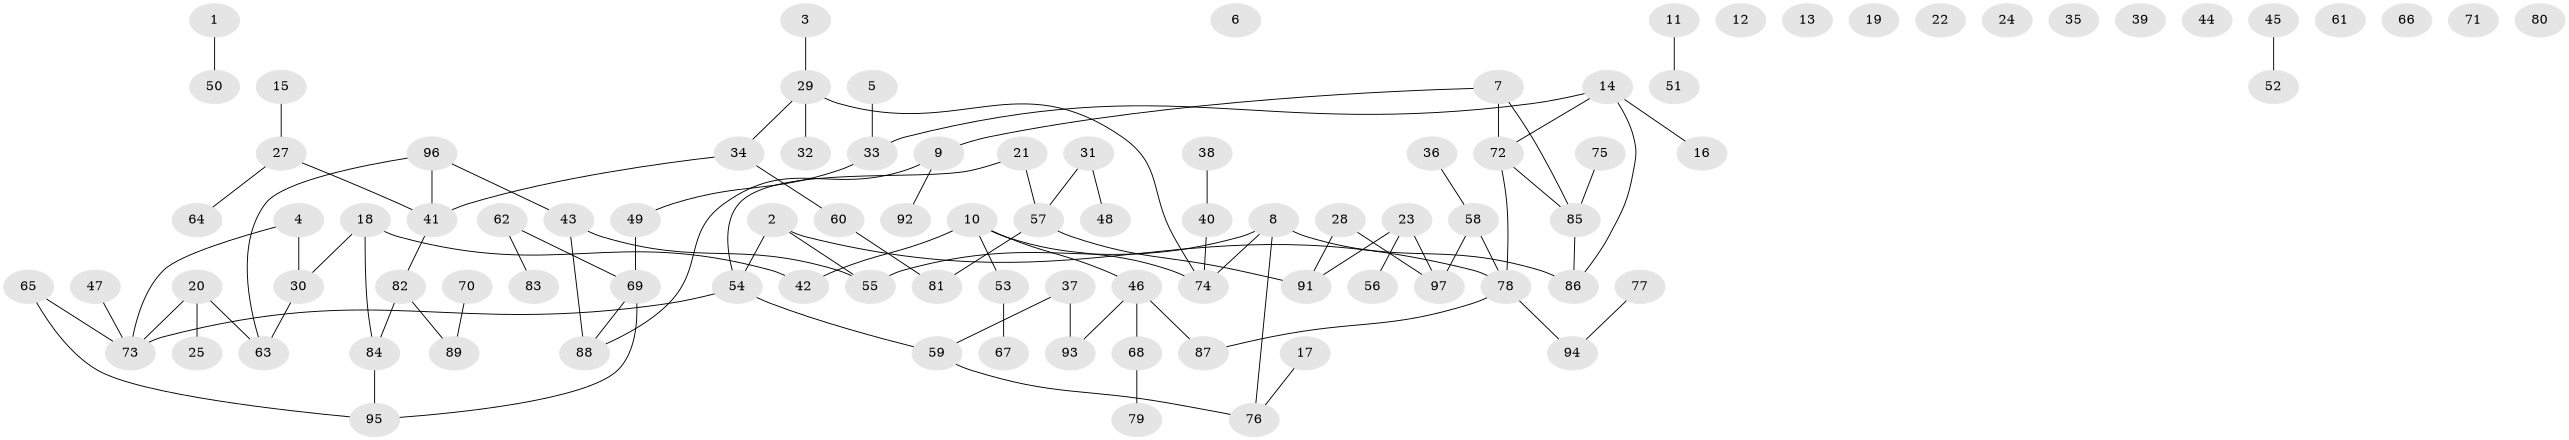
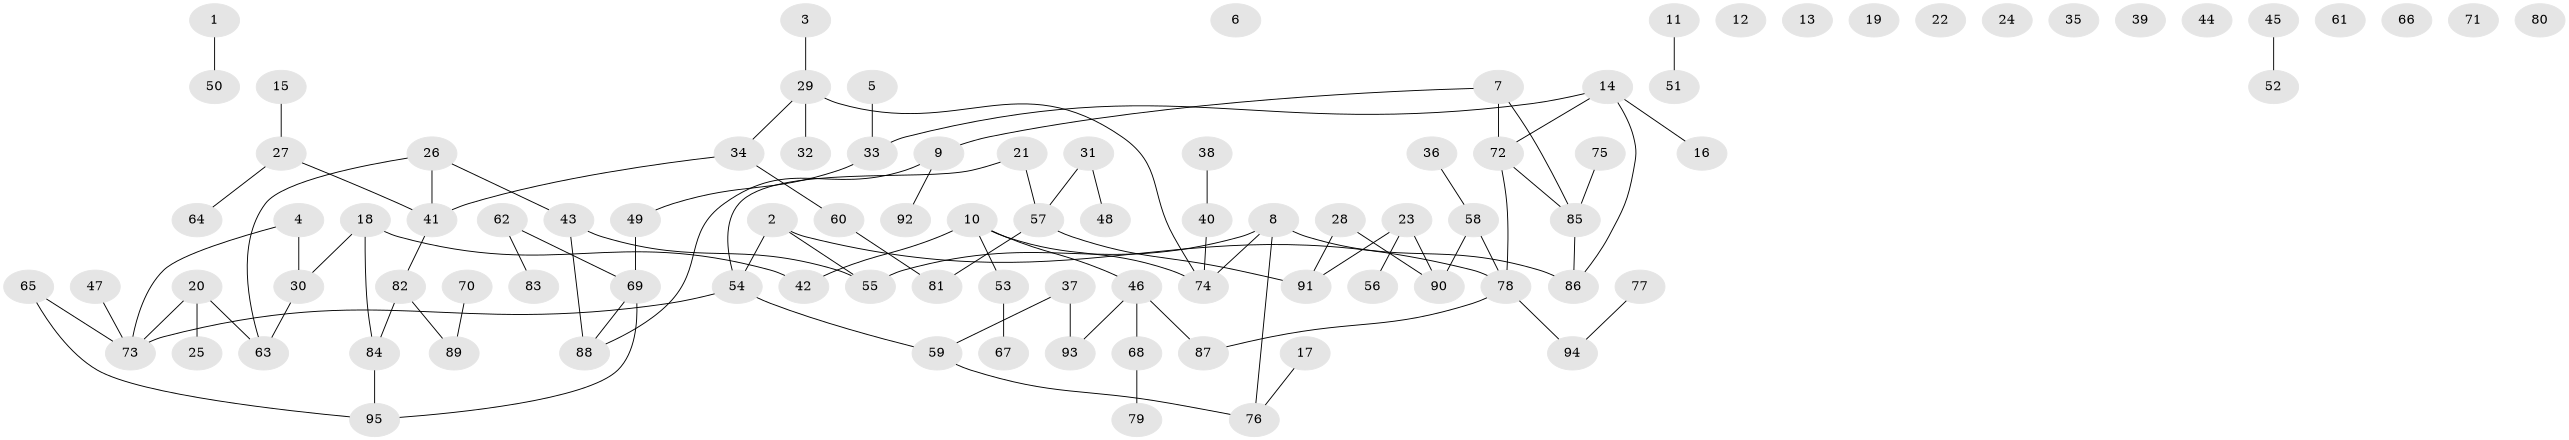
(432, 154) -> (432, 154)
(1439, 287) -> (1439, 287)
